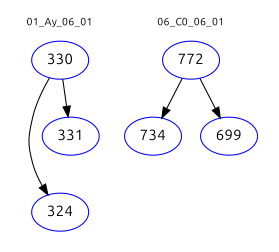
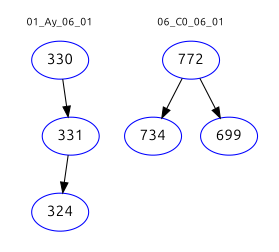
(30, 131) -> (66, 169)
